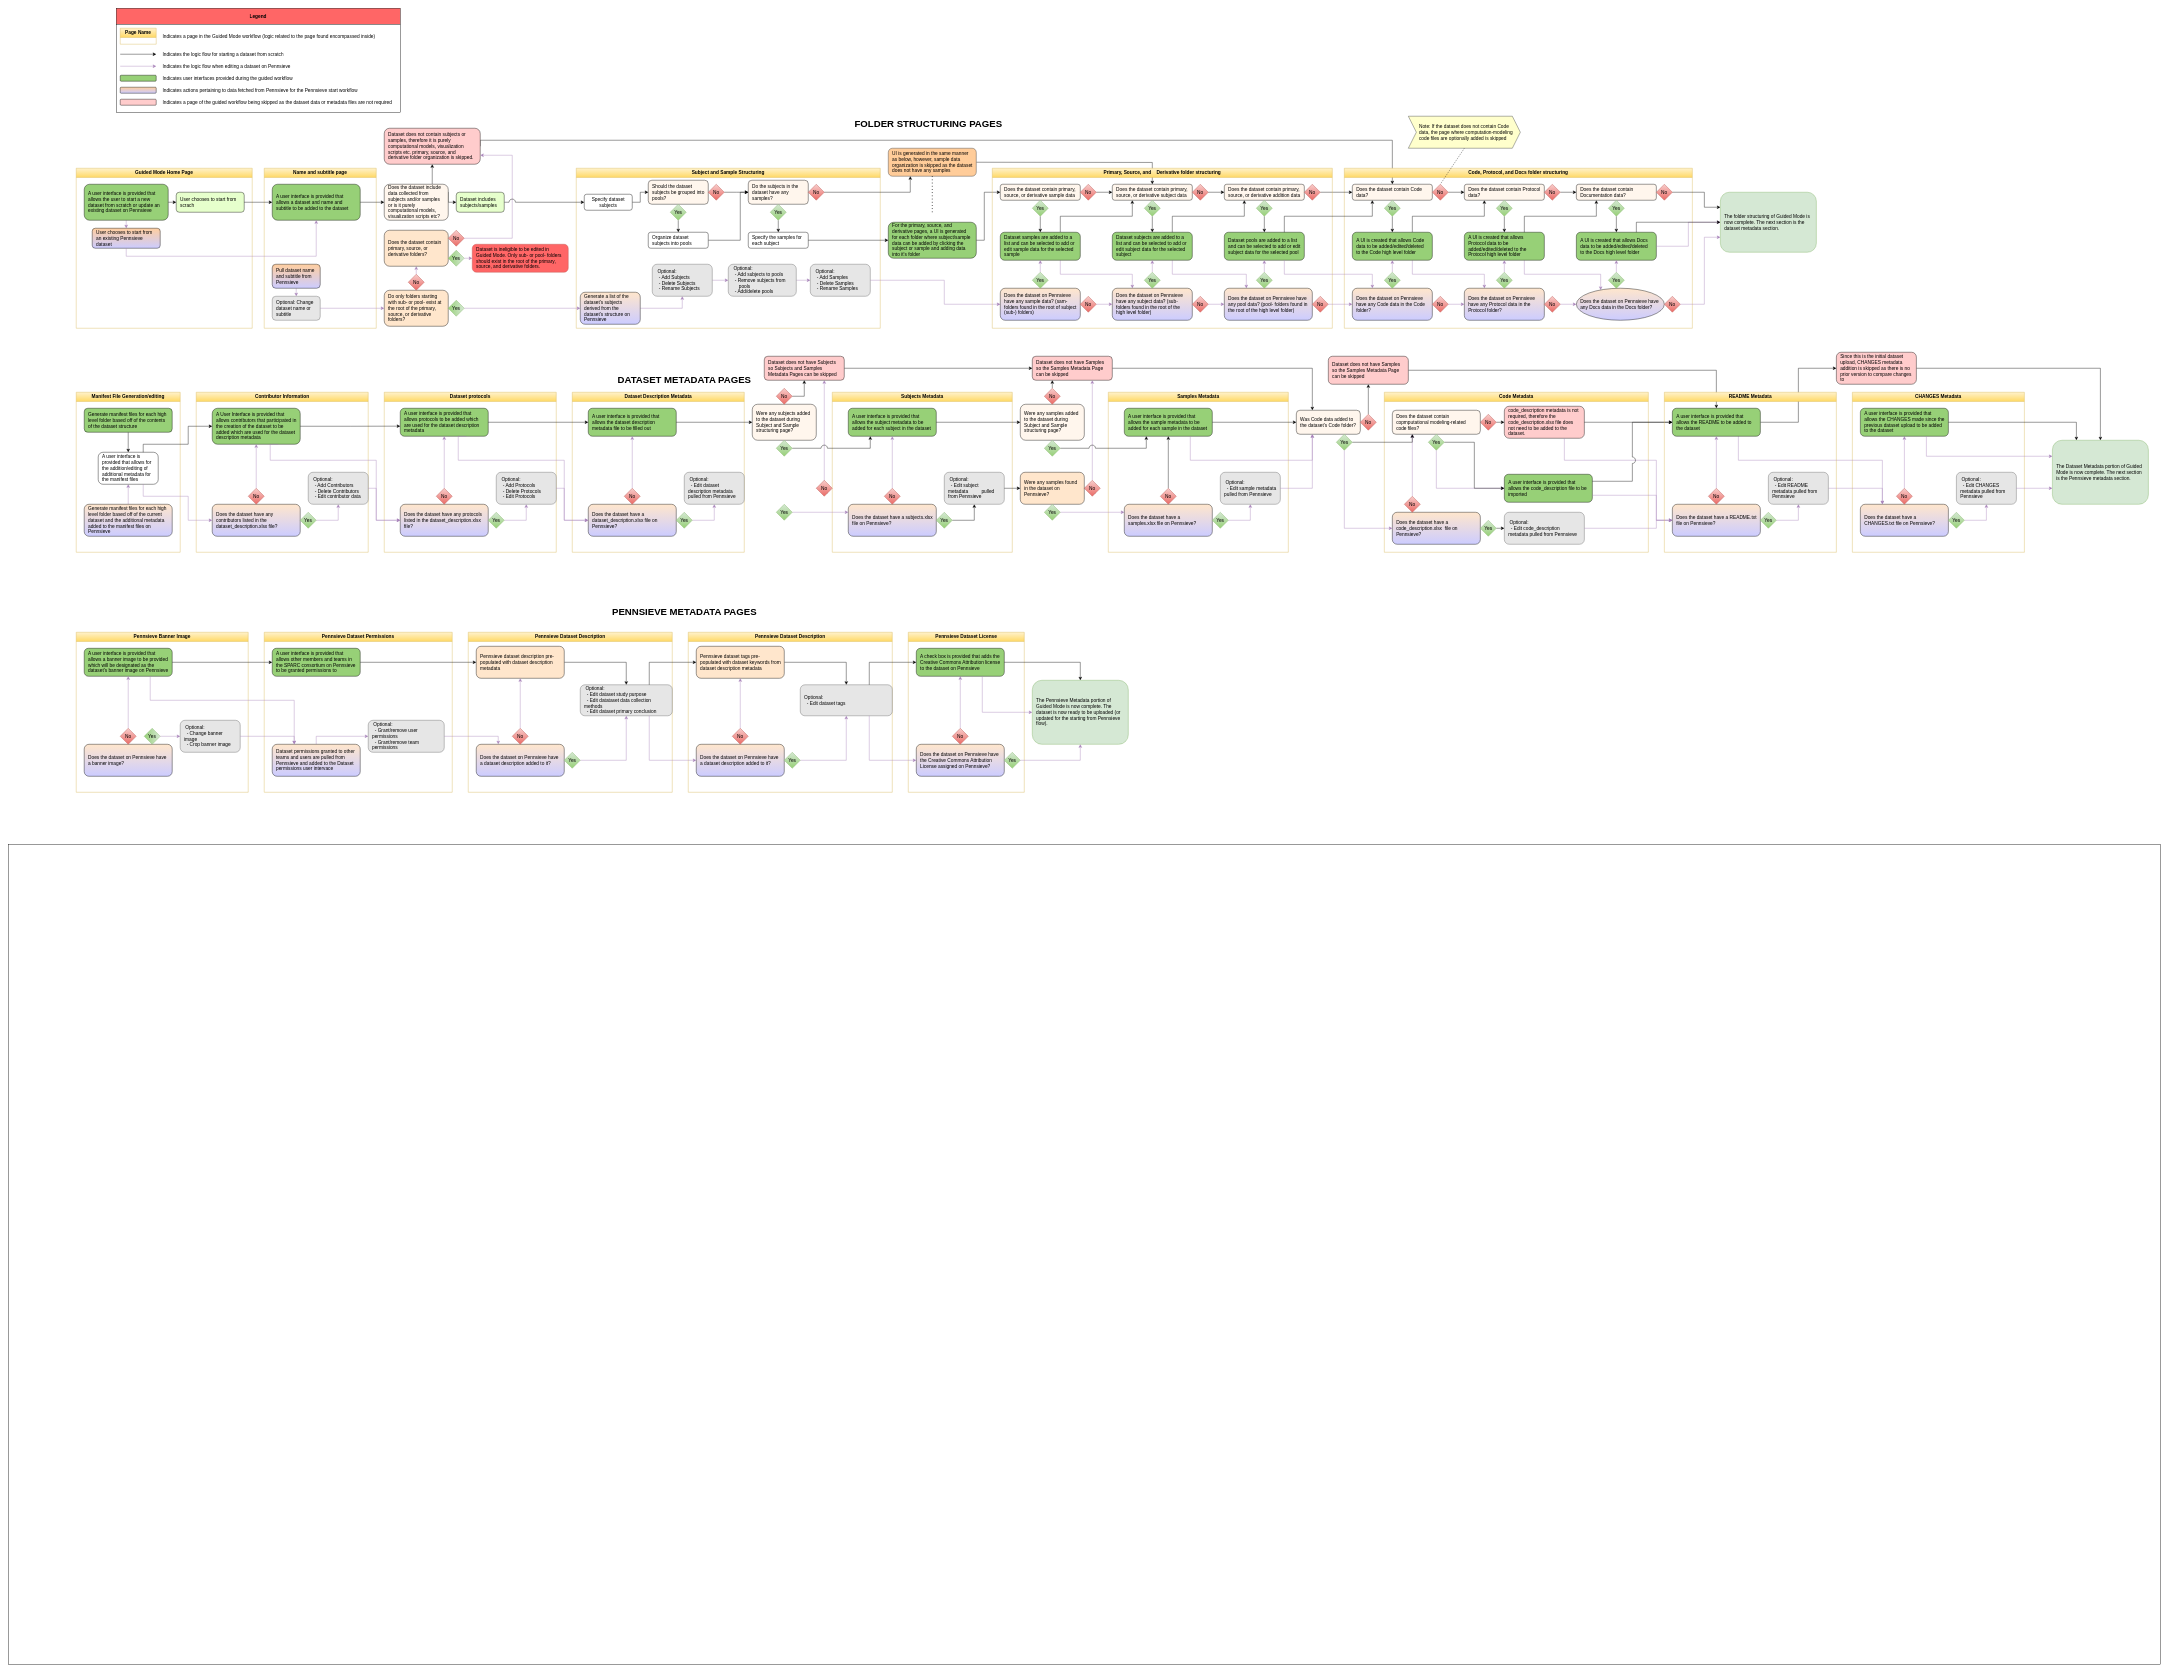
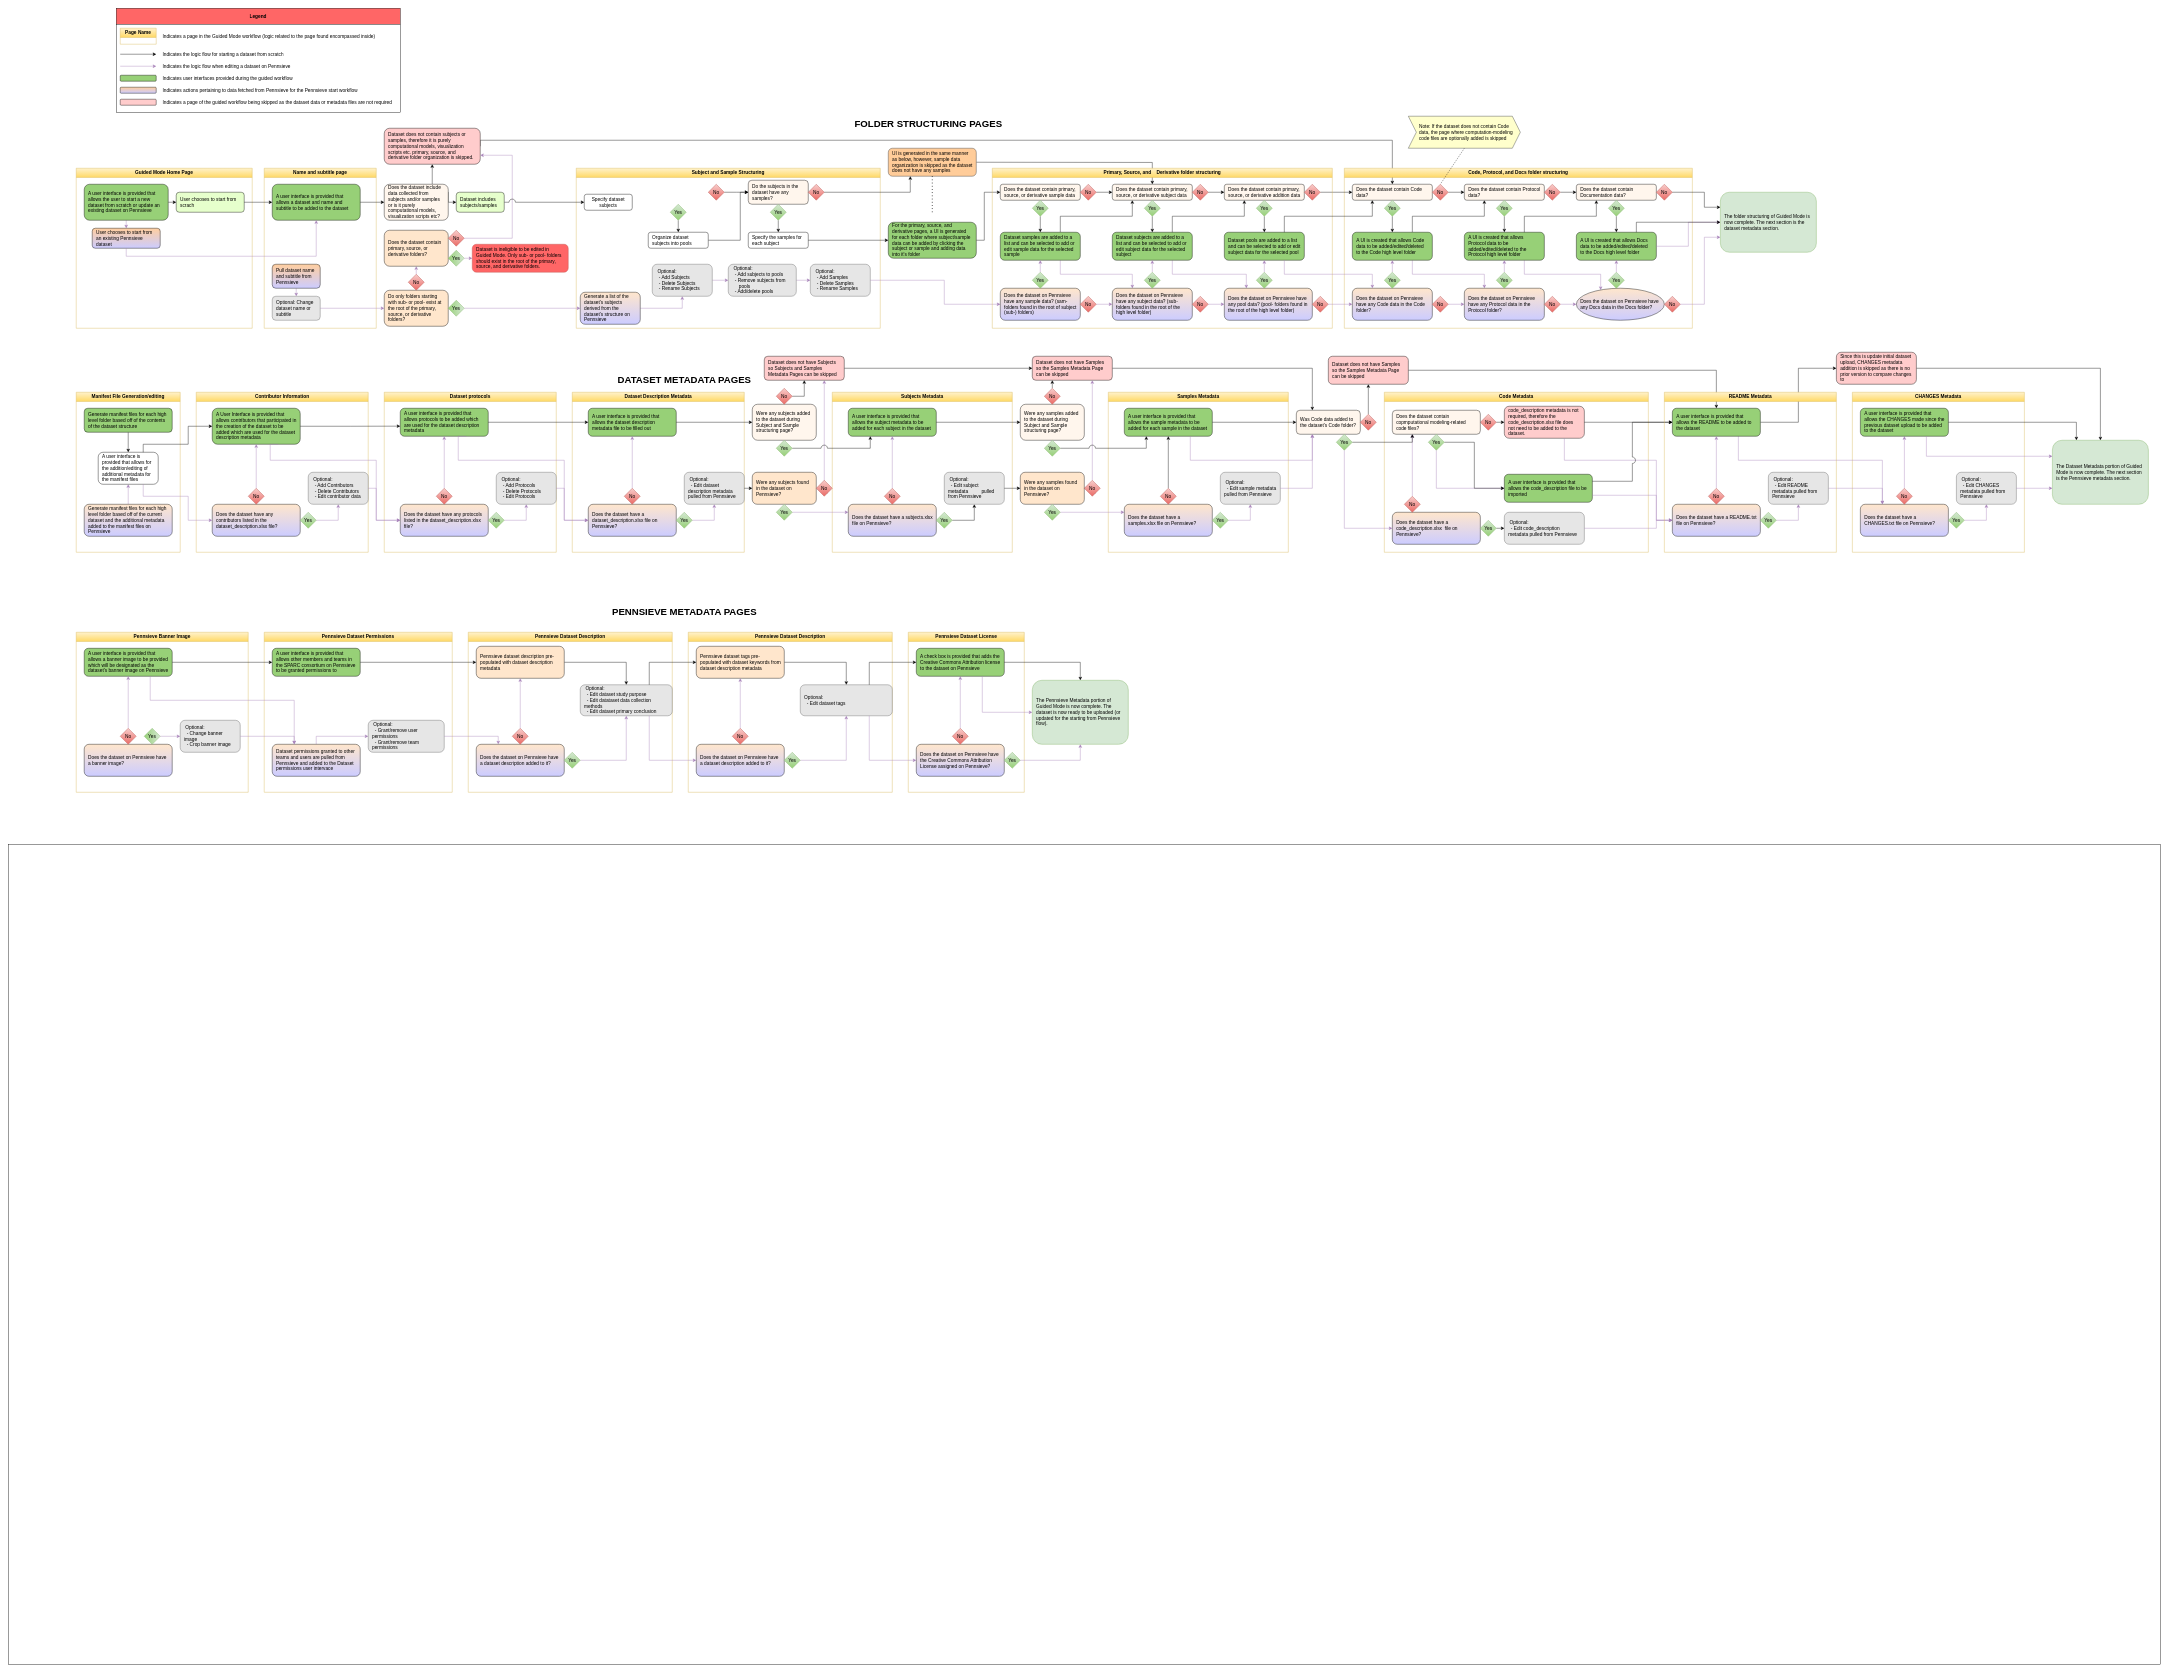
(645, 192) -> none
(678, 192) -> none
(1877, 368) -> (1877, 368)
none -> (749, 488)
none -> (784, 488)
